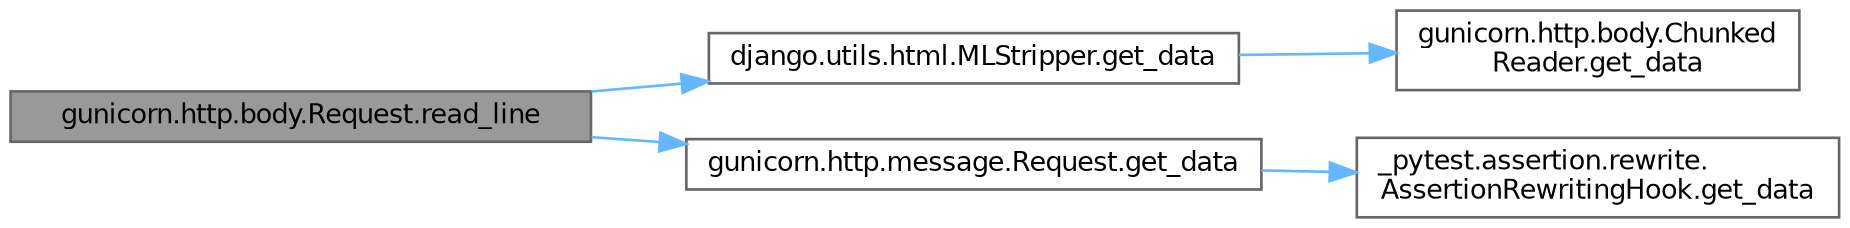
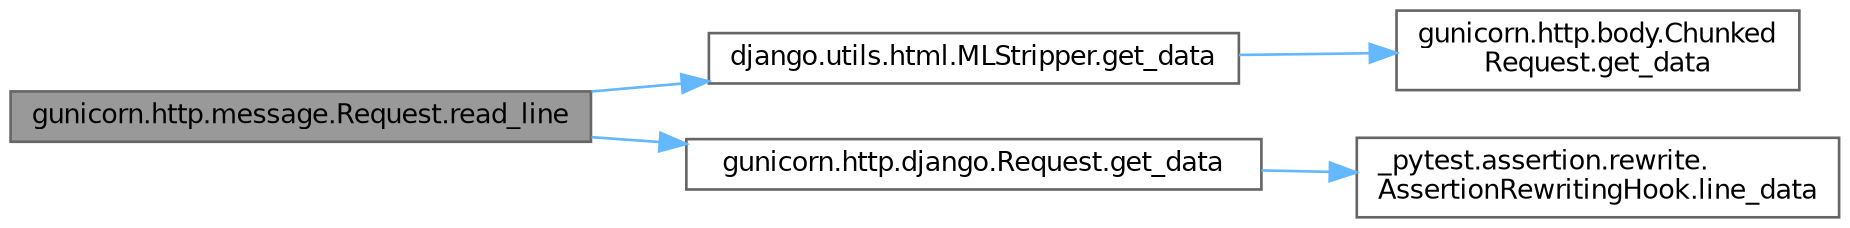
(1598, 50) -> (1598, 50)
(301, 117) -> (301, 117)
(974, 164) -> (974, 164)
(1598, 178) -> (1598, 178)
